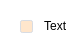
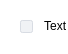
(27, 27) -> (27, 27)
